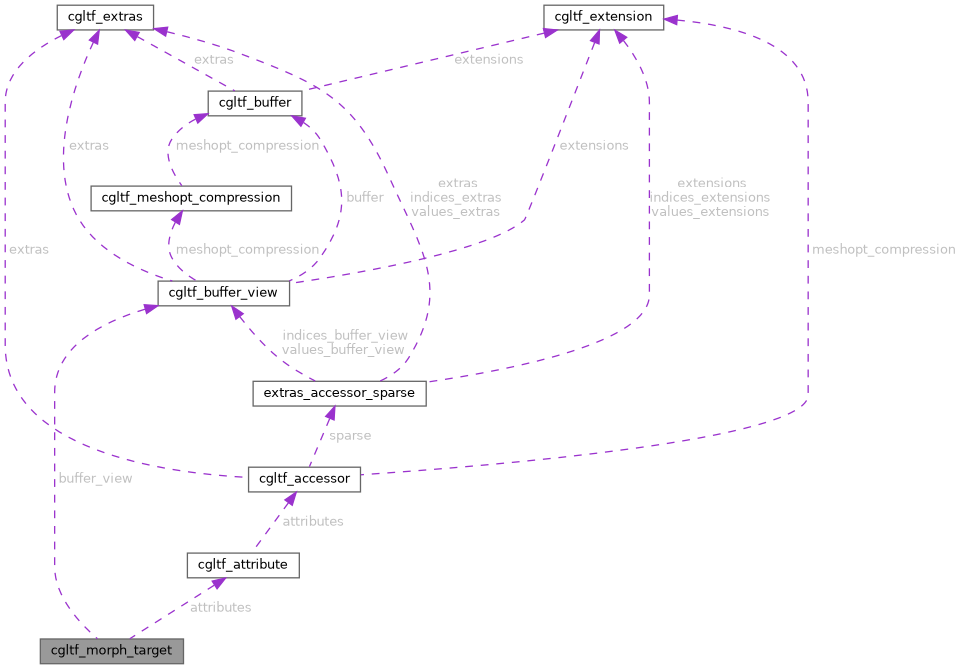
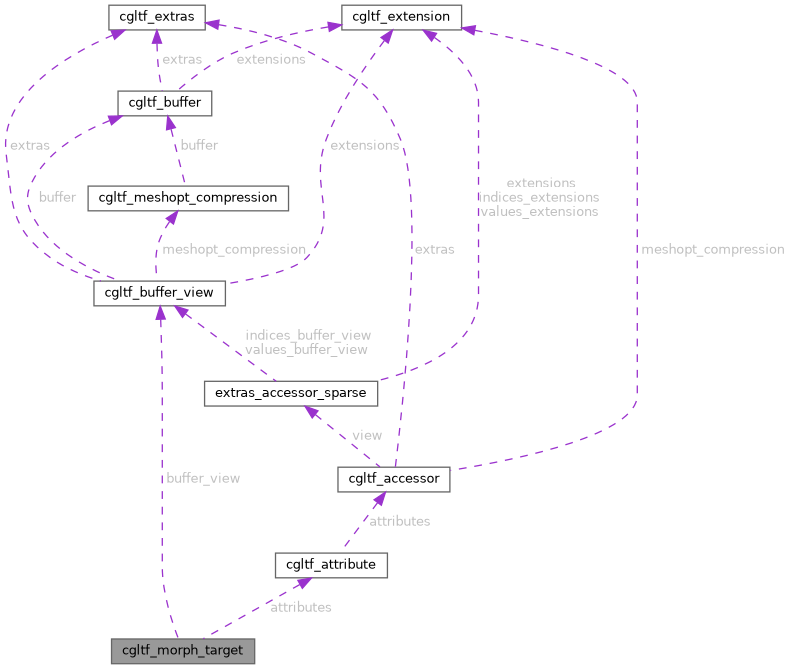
(246, 146) -> (197, 146)
(379, 156) -> none
(349, 437) -> (366, 437)
